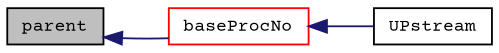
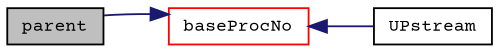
(146, 39) -> (127, 14)
